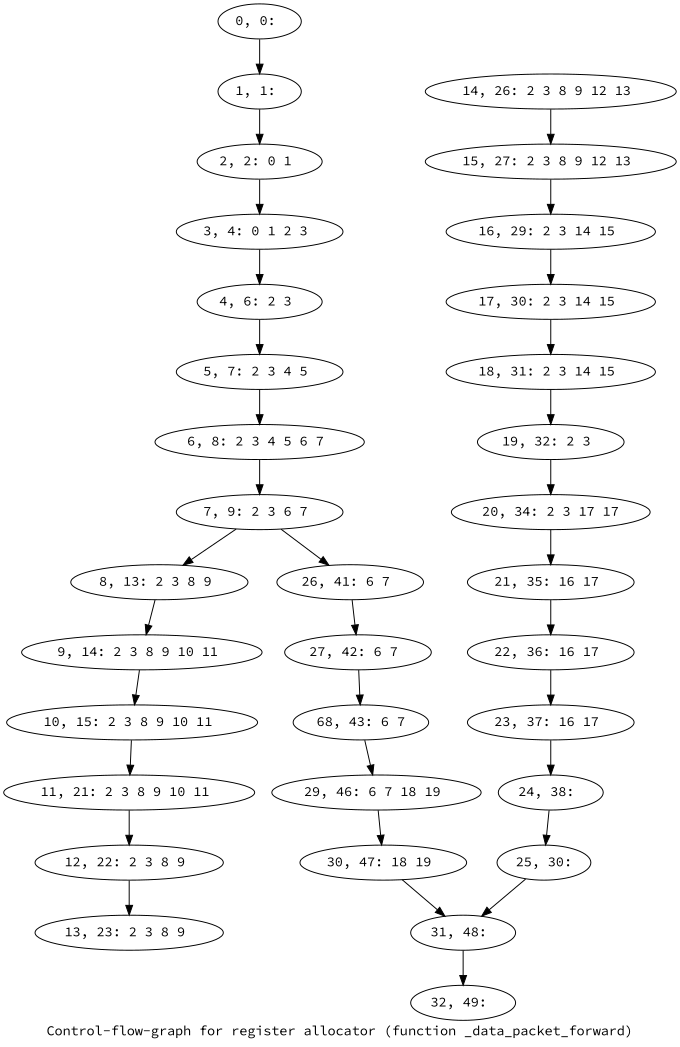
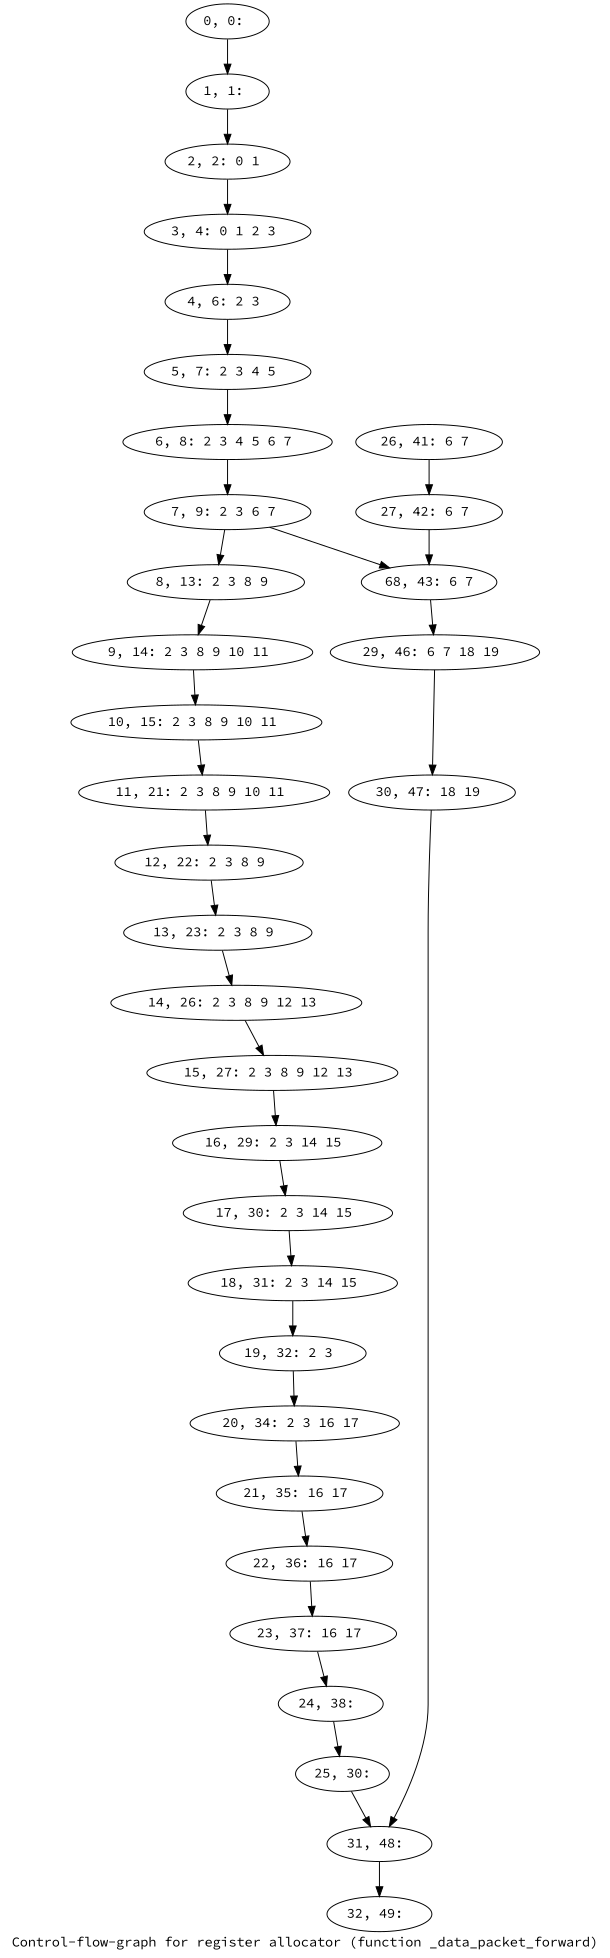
(551, 512) -> (295, 1423)
(301, 544) -> (325, 546)
none -> (226, 963)
